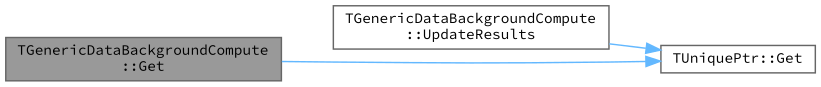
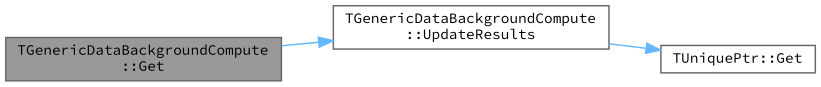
(464, 63) -> (300, 44)
